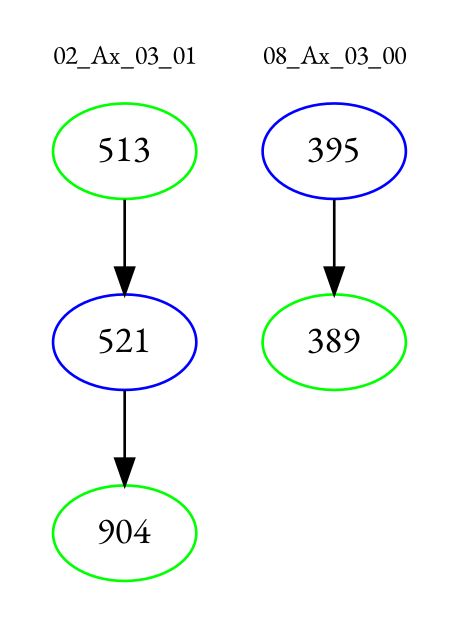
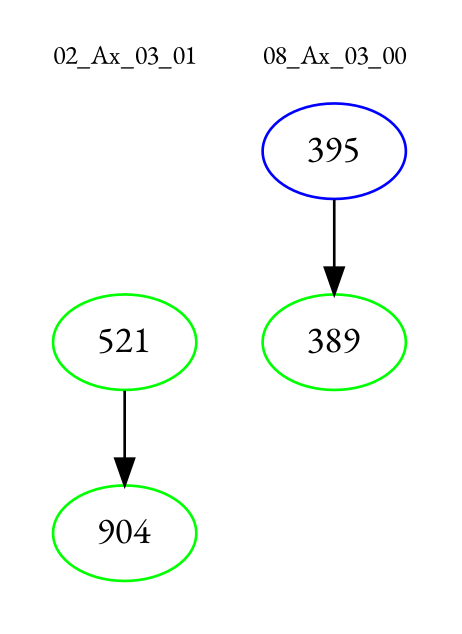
(125, 151) -> none
(125, 342) -> (125, 342)
